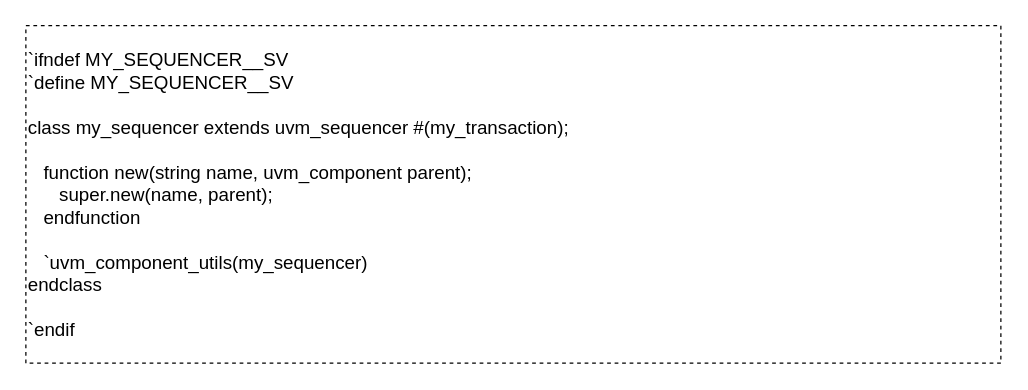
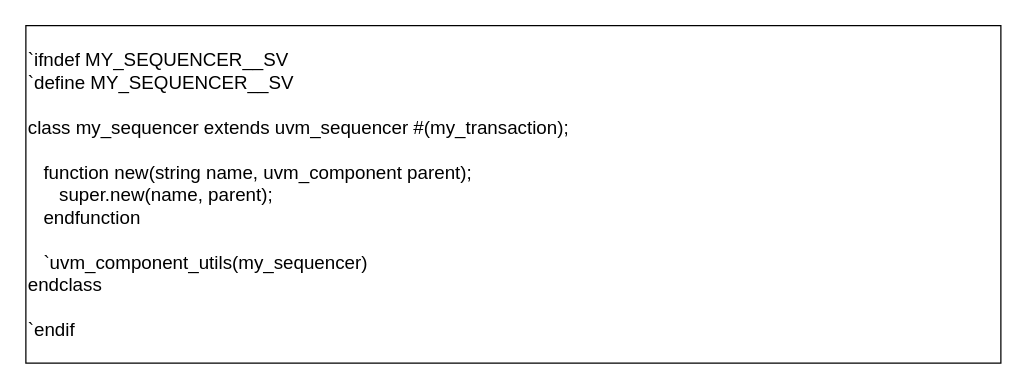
(513, 194) -> (513, 194)
